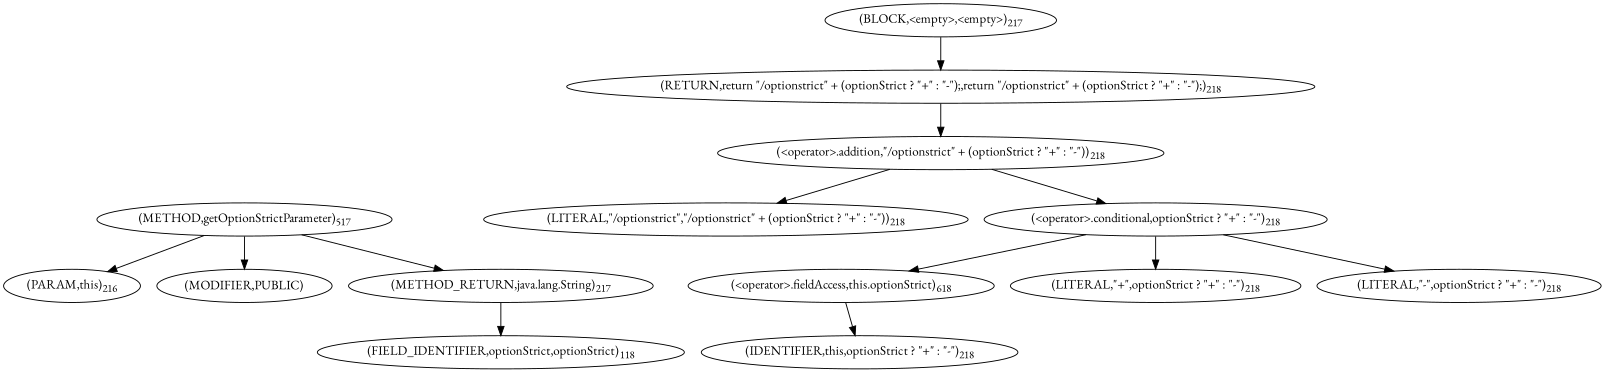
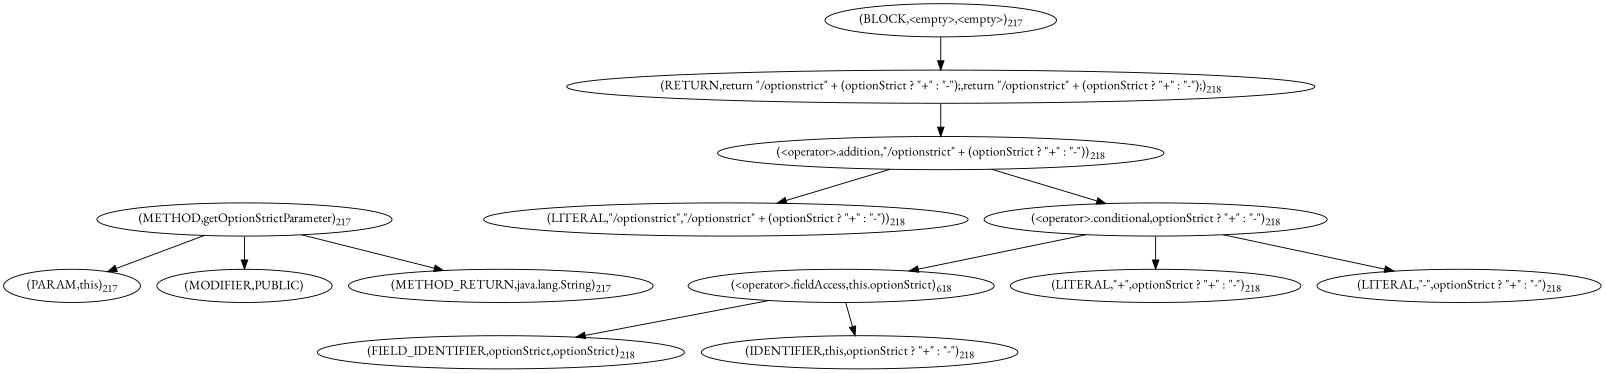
(343, 218) -> (343, 218)
(110, 285) -> (110, 285)
(501, 315) -> (677, 318)
(627, 351) -> (627, 351)
